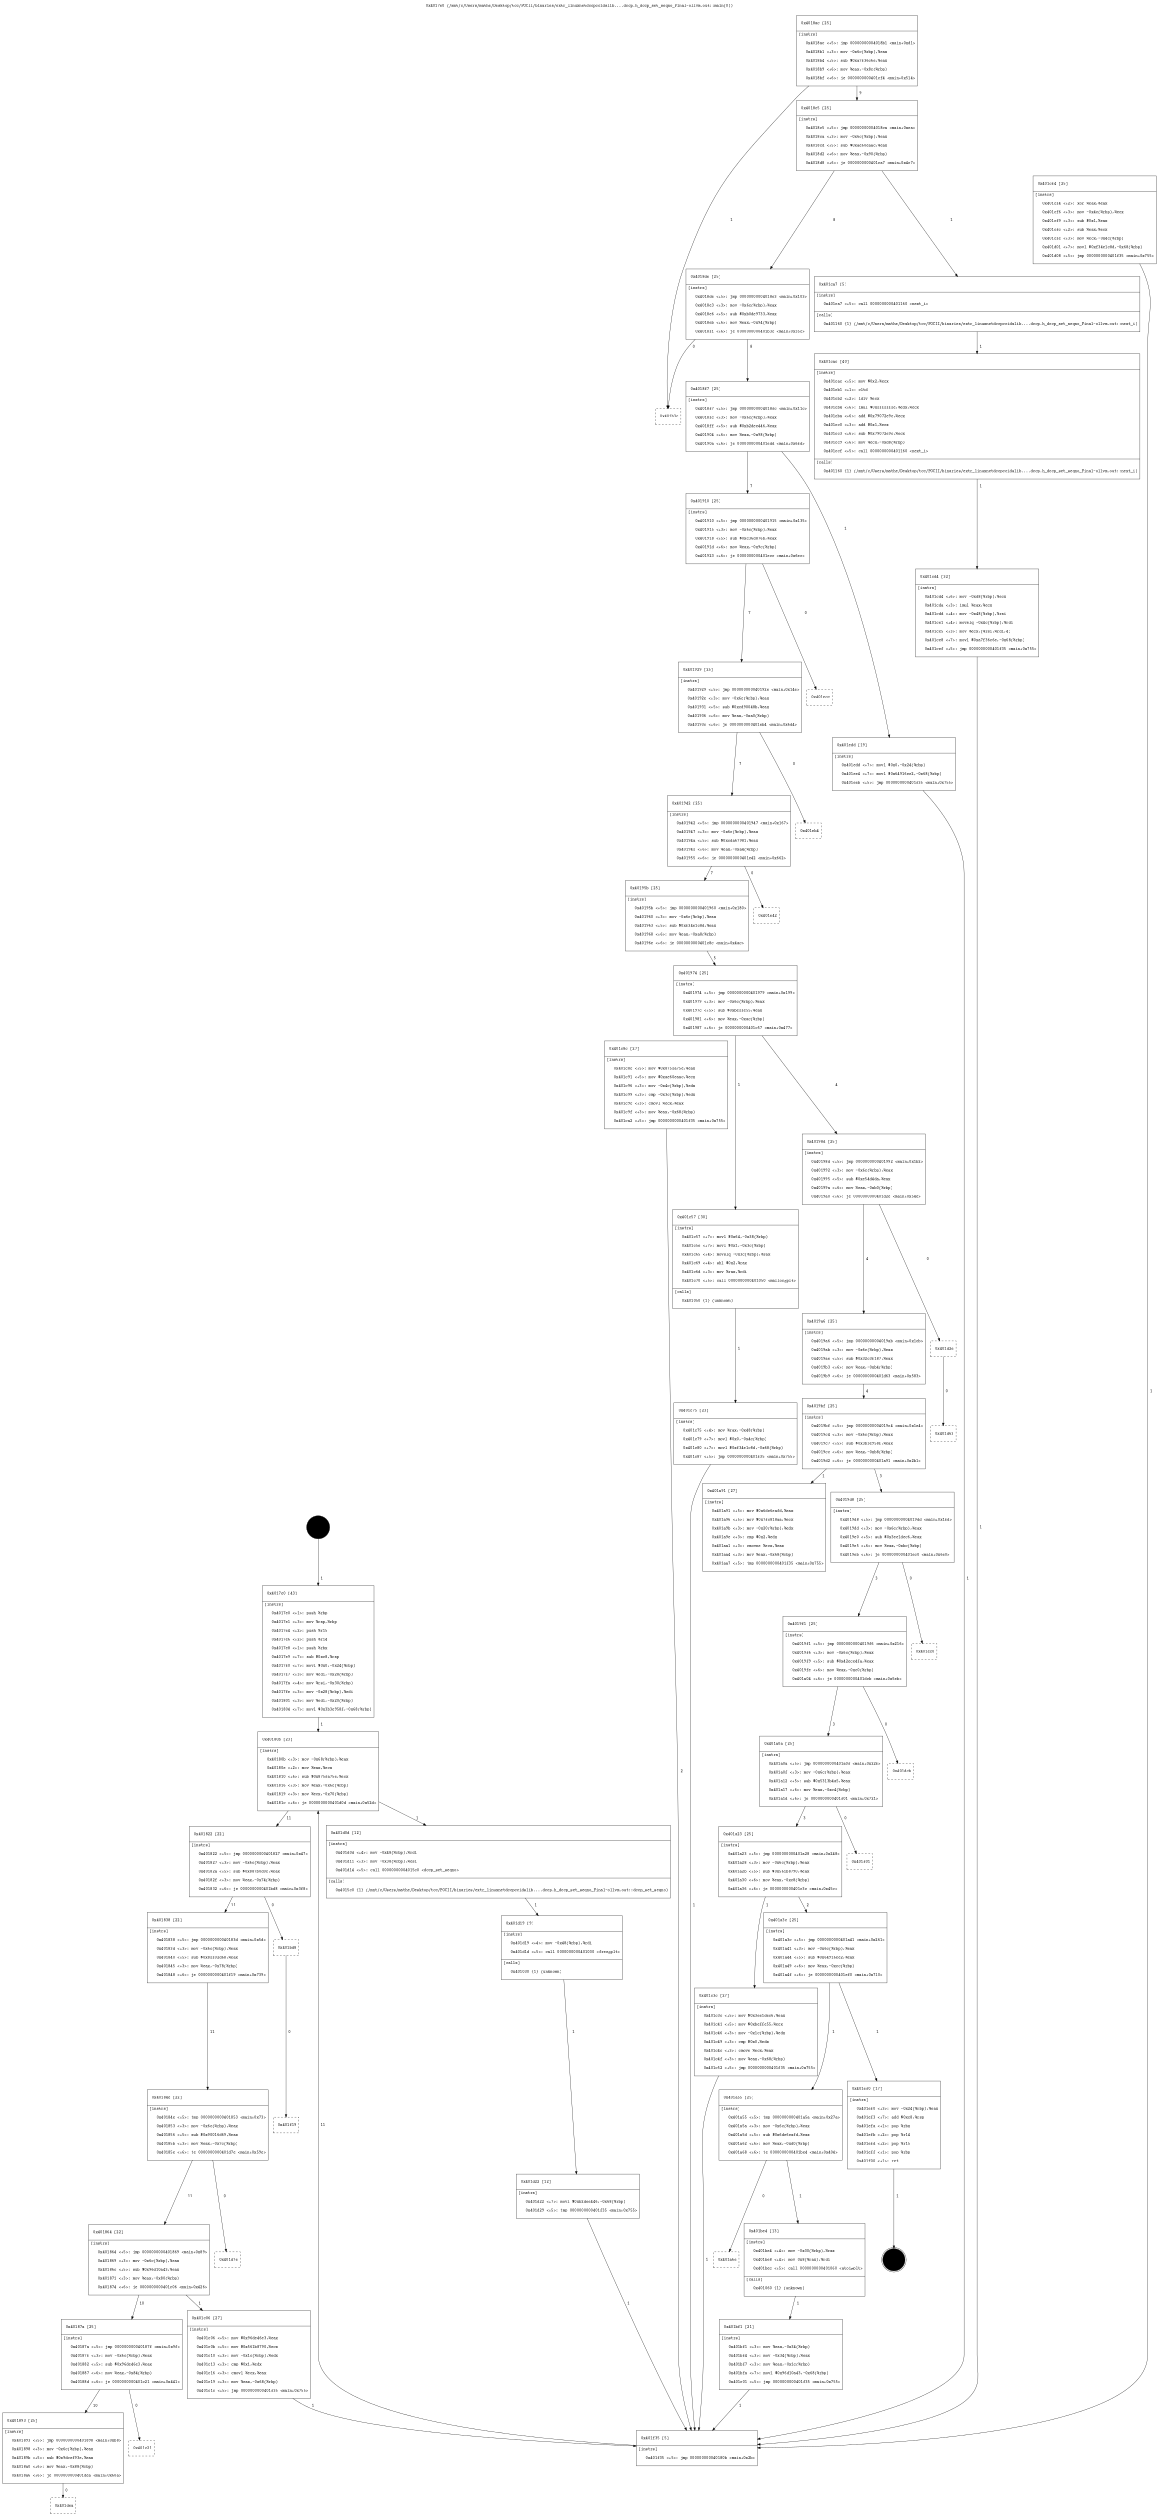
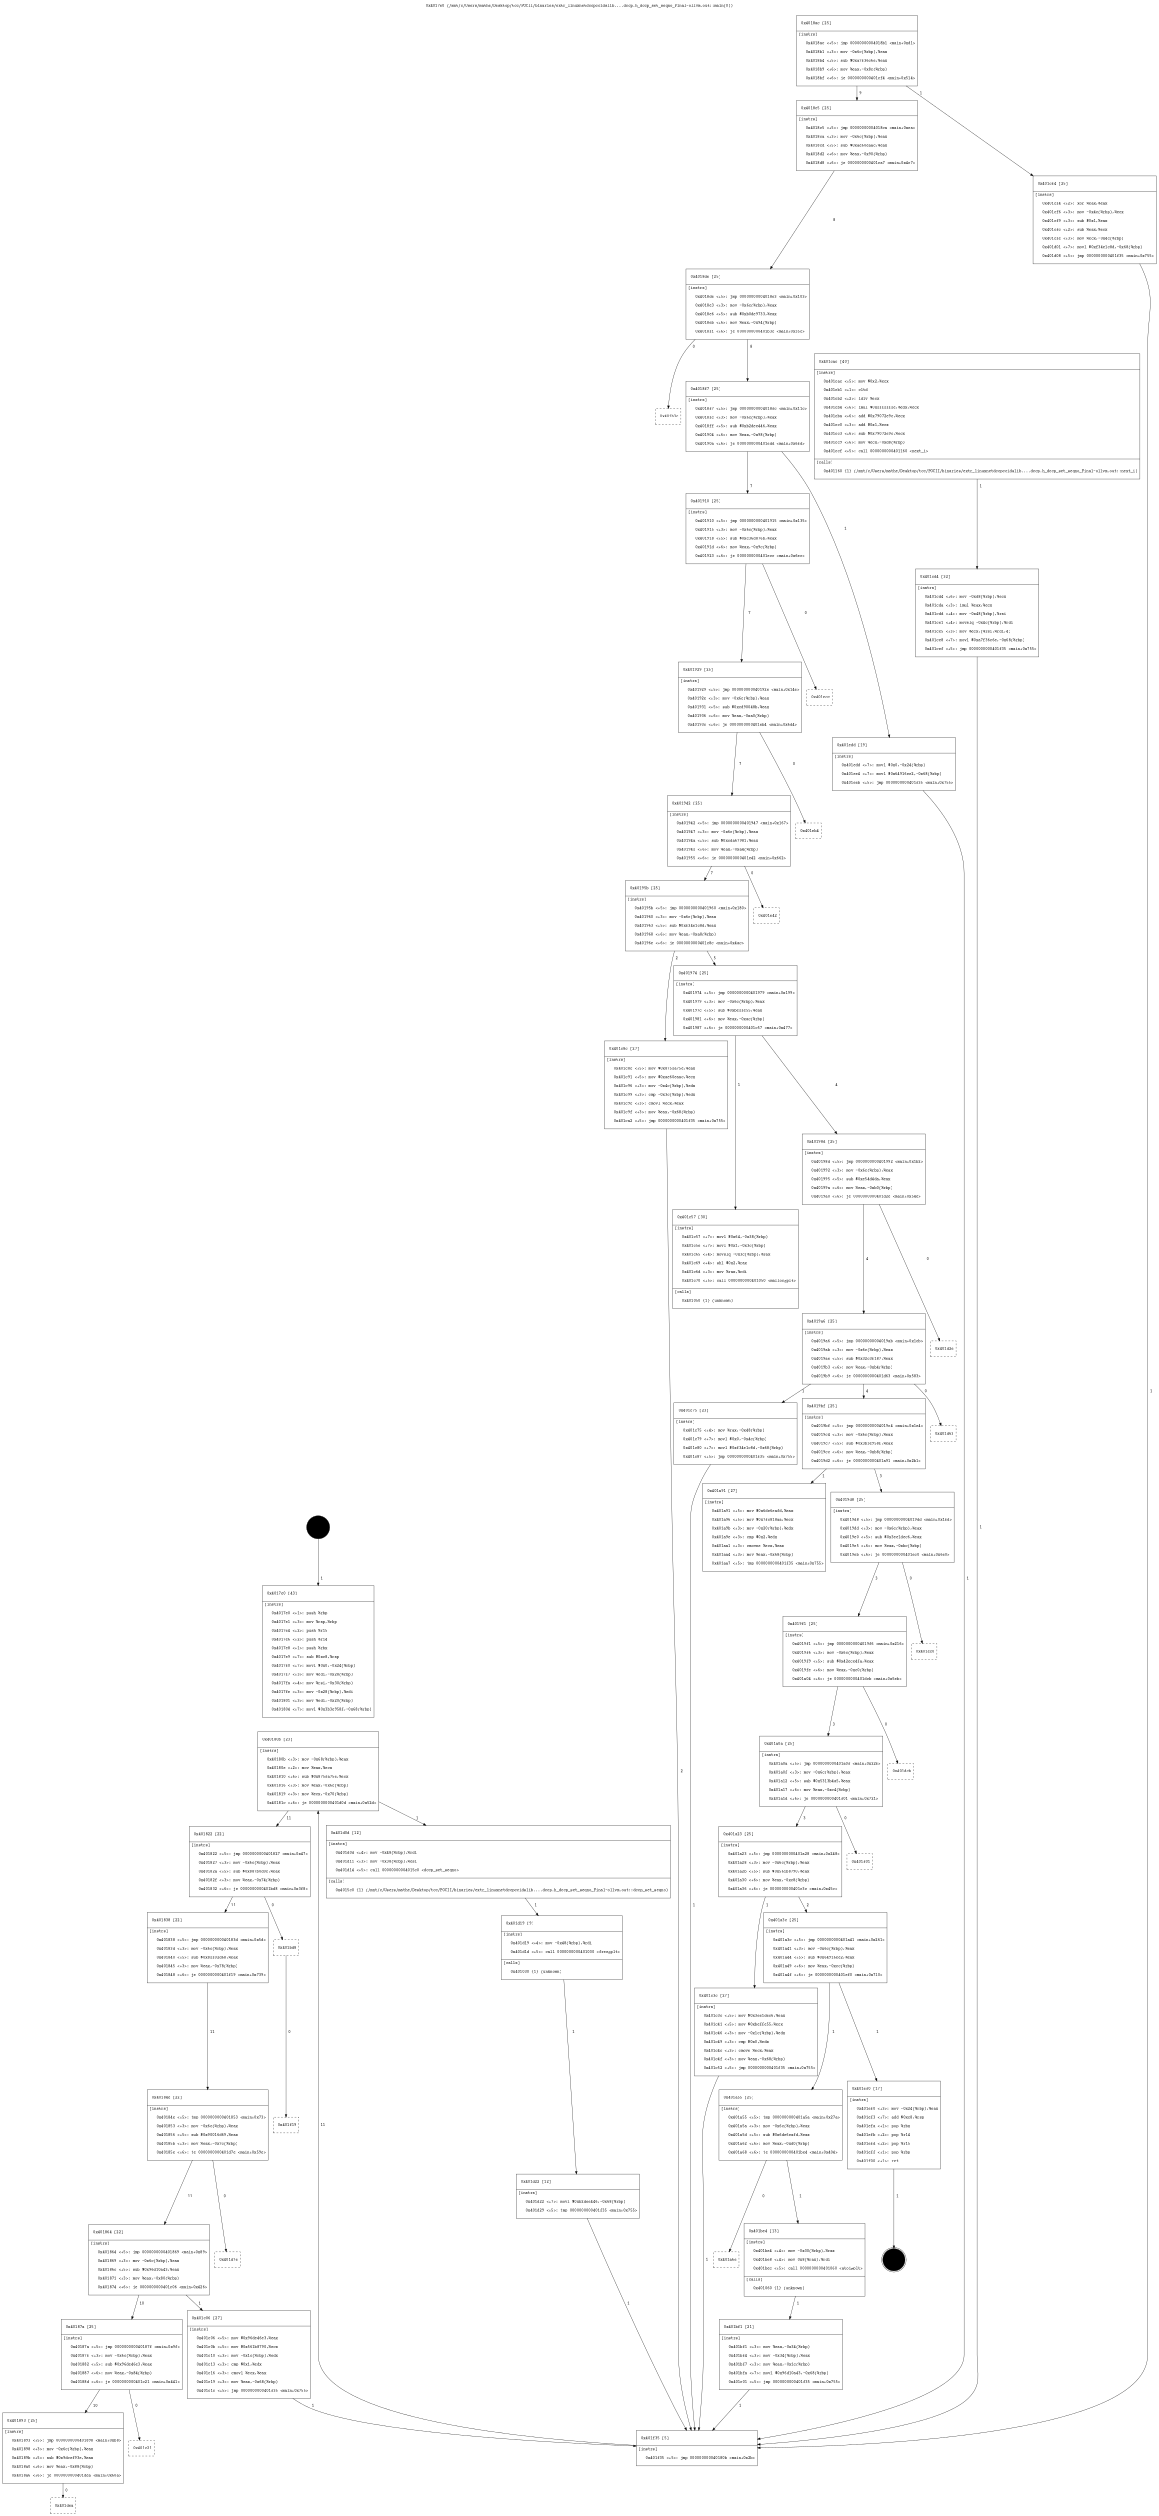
(699, 229) -> (968, 130)
(977, 304) -> none
none -> (667, 994)
(735, 1354) -> (797, 1393)
(943, 1390) -> (930, 1402)
(318, 1723) -> none
